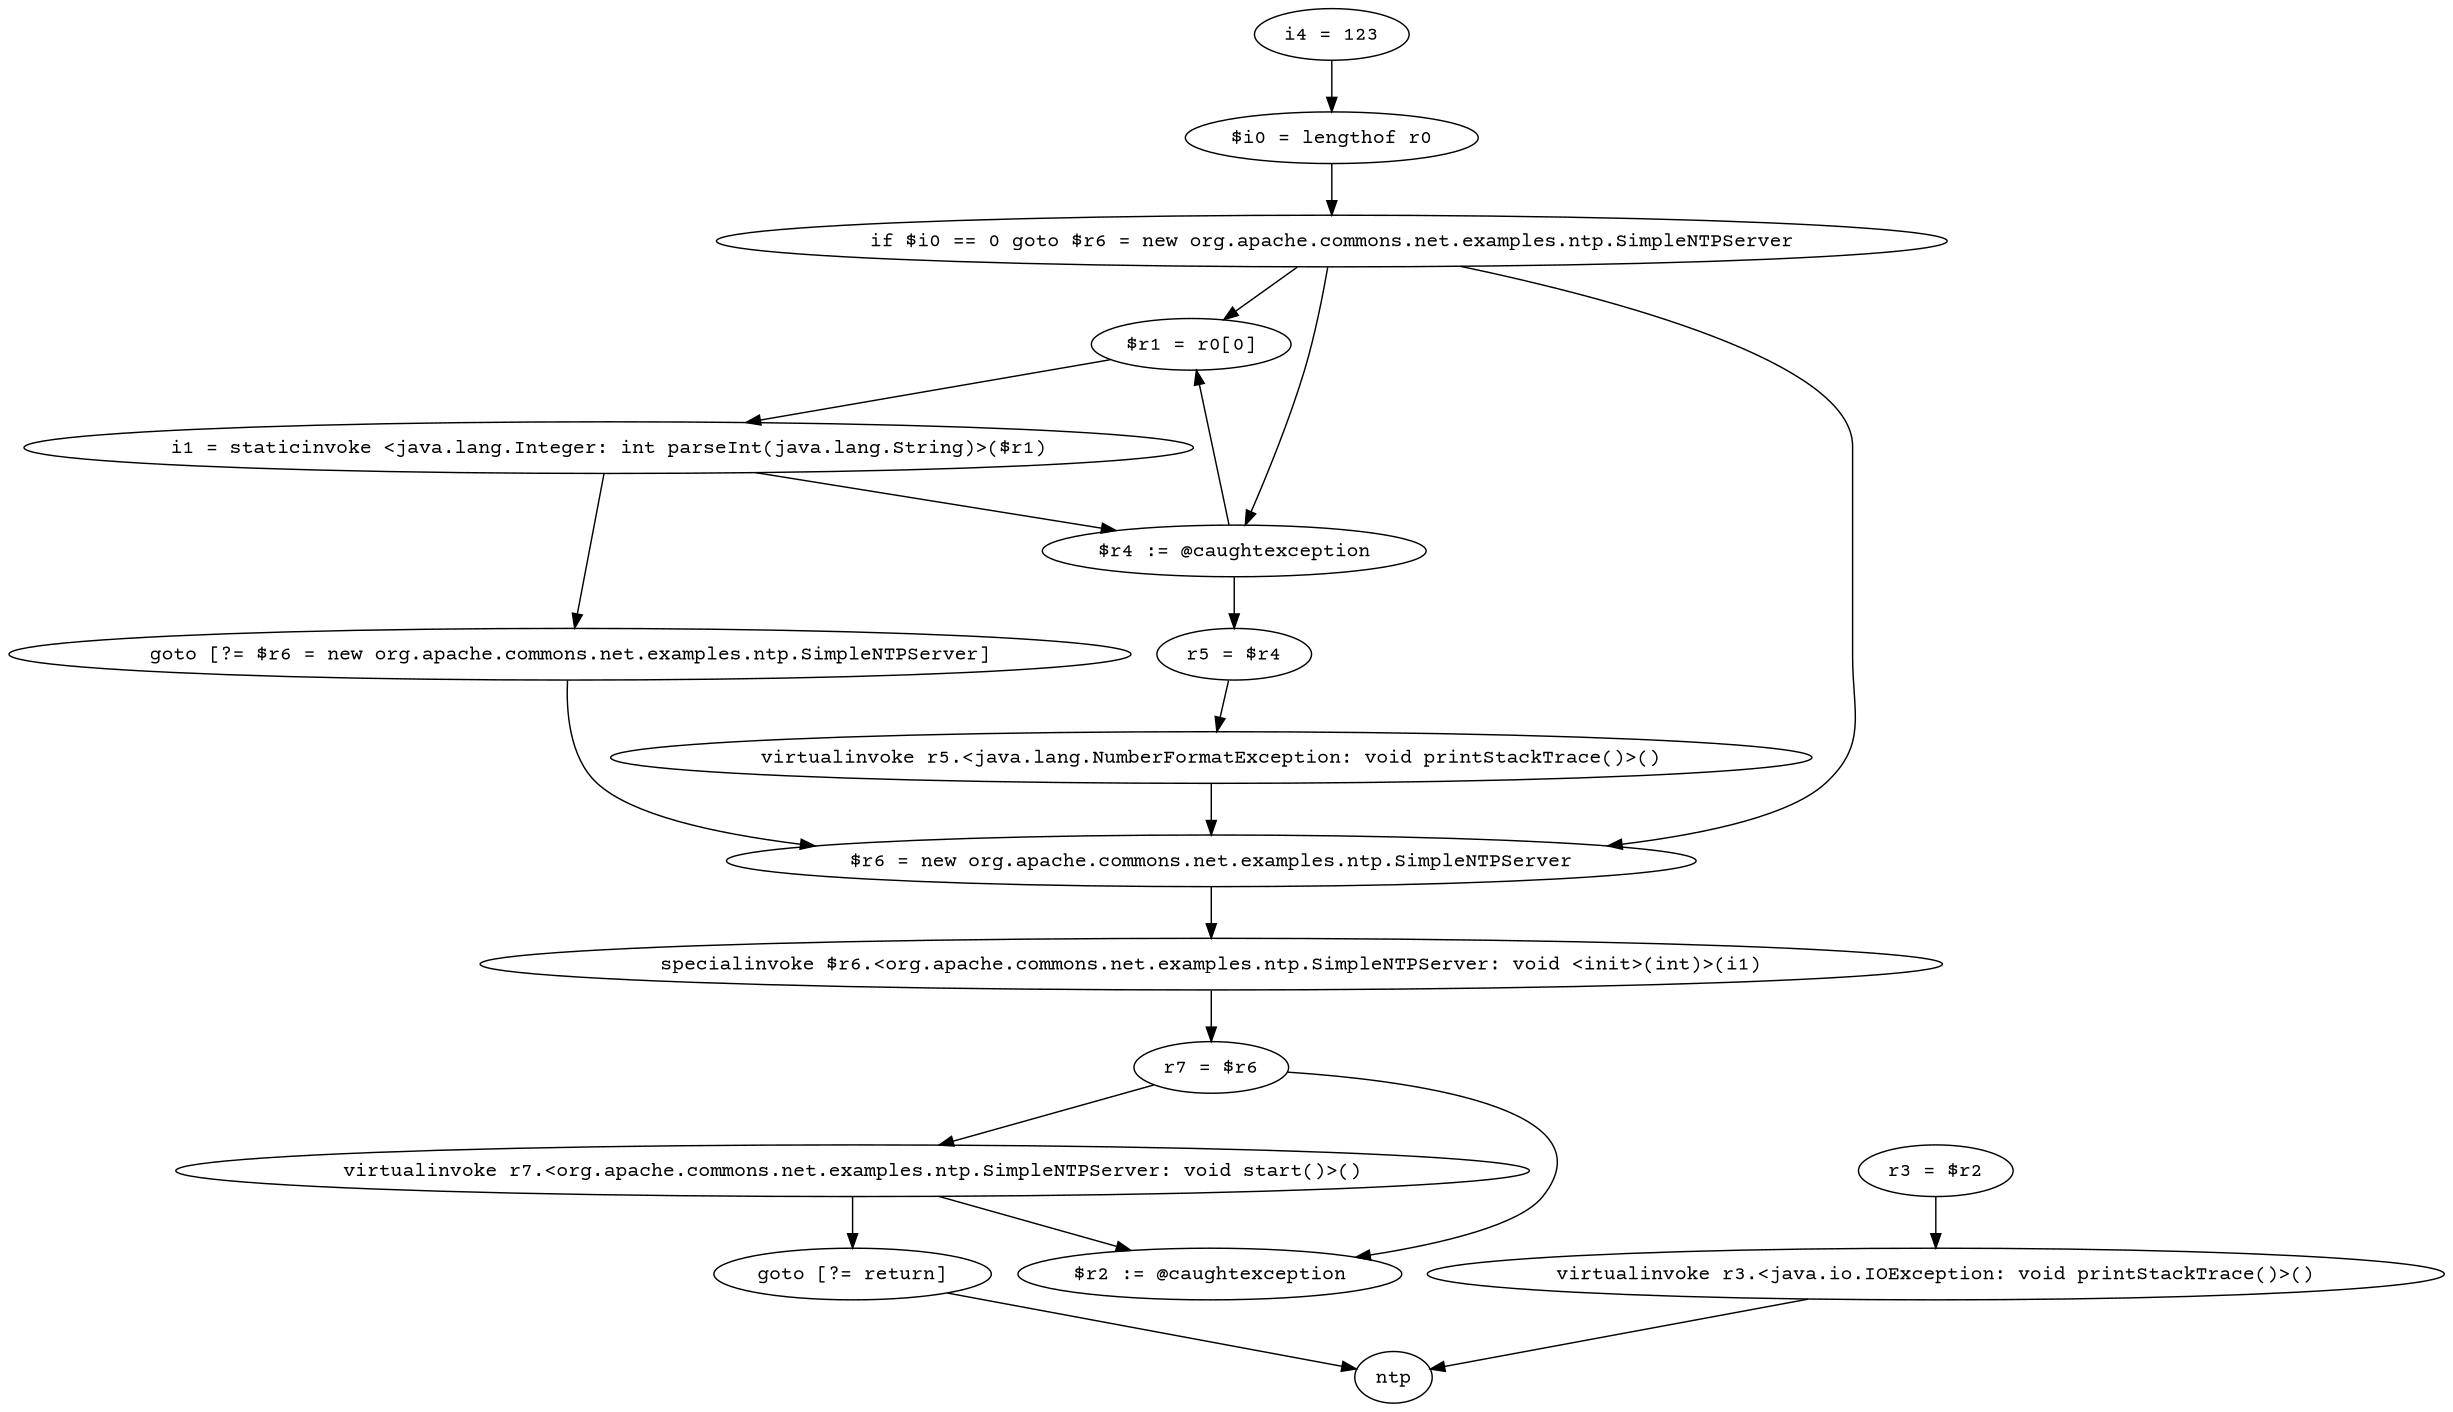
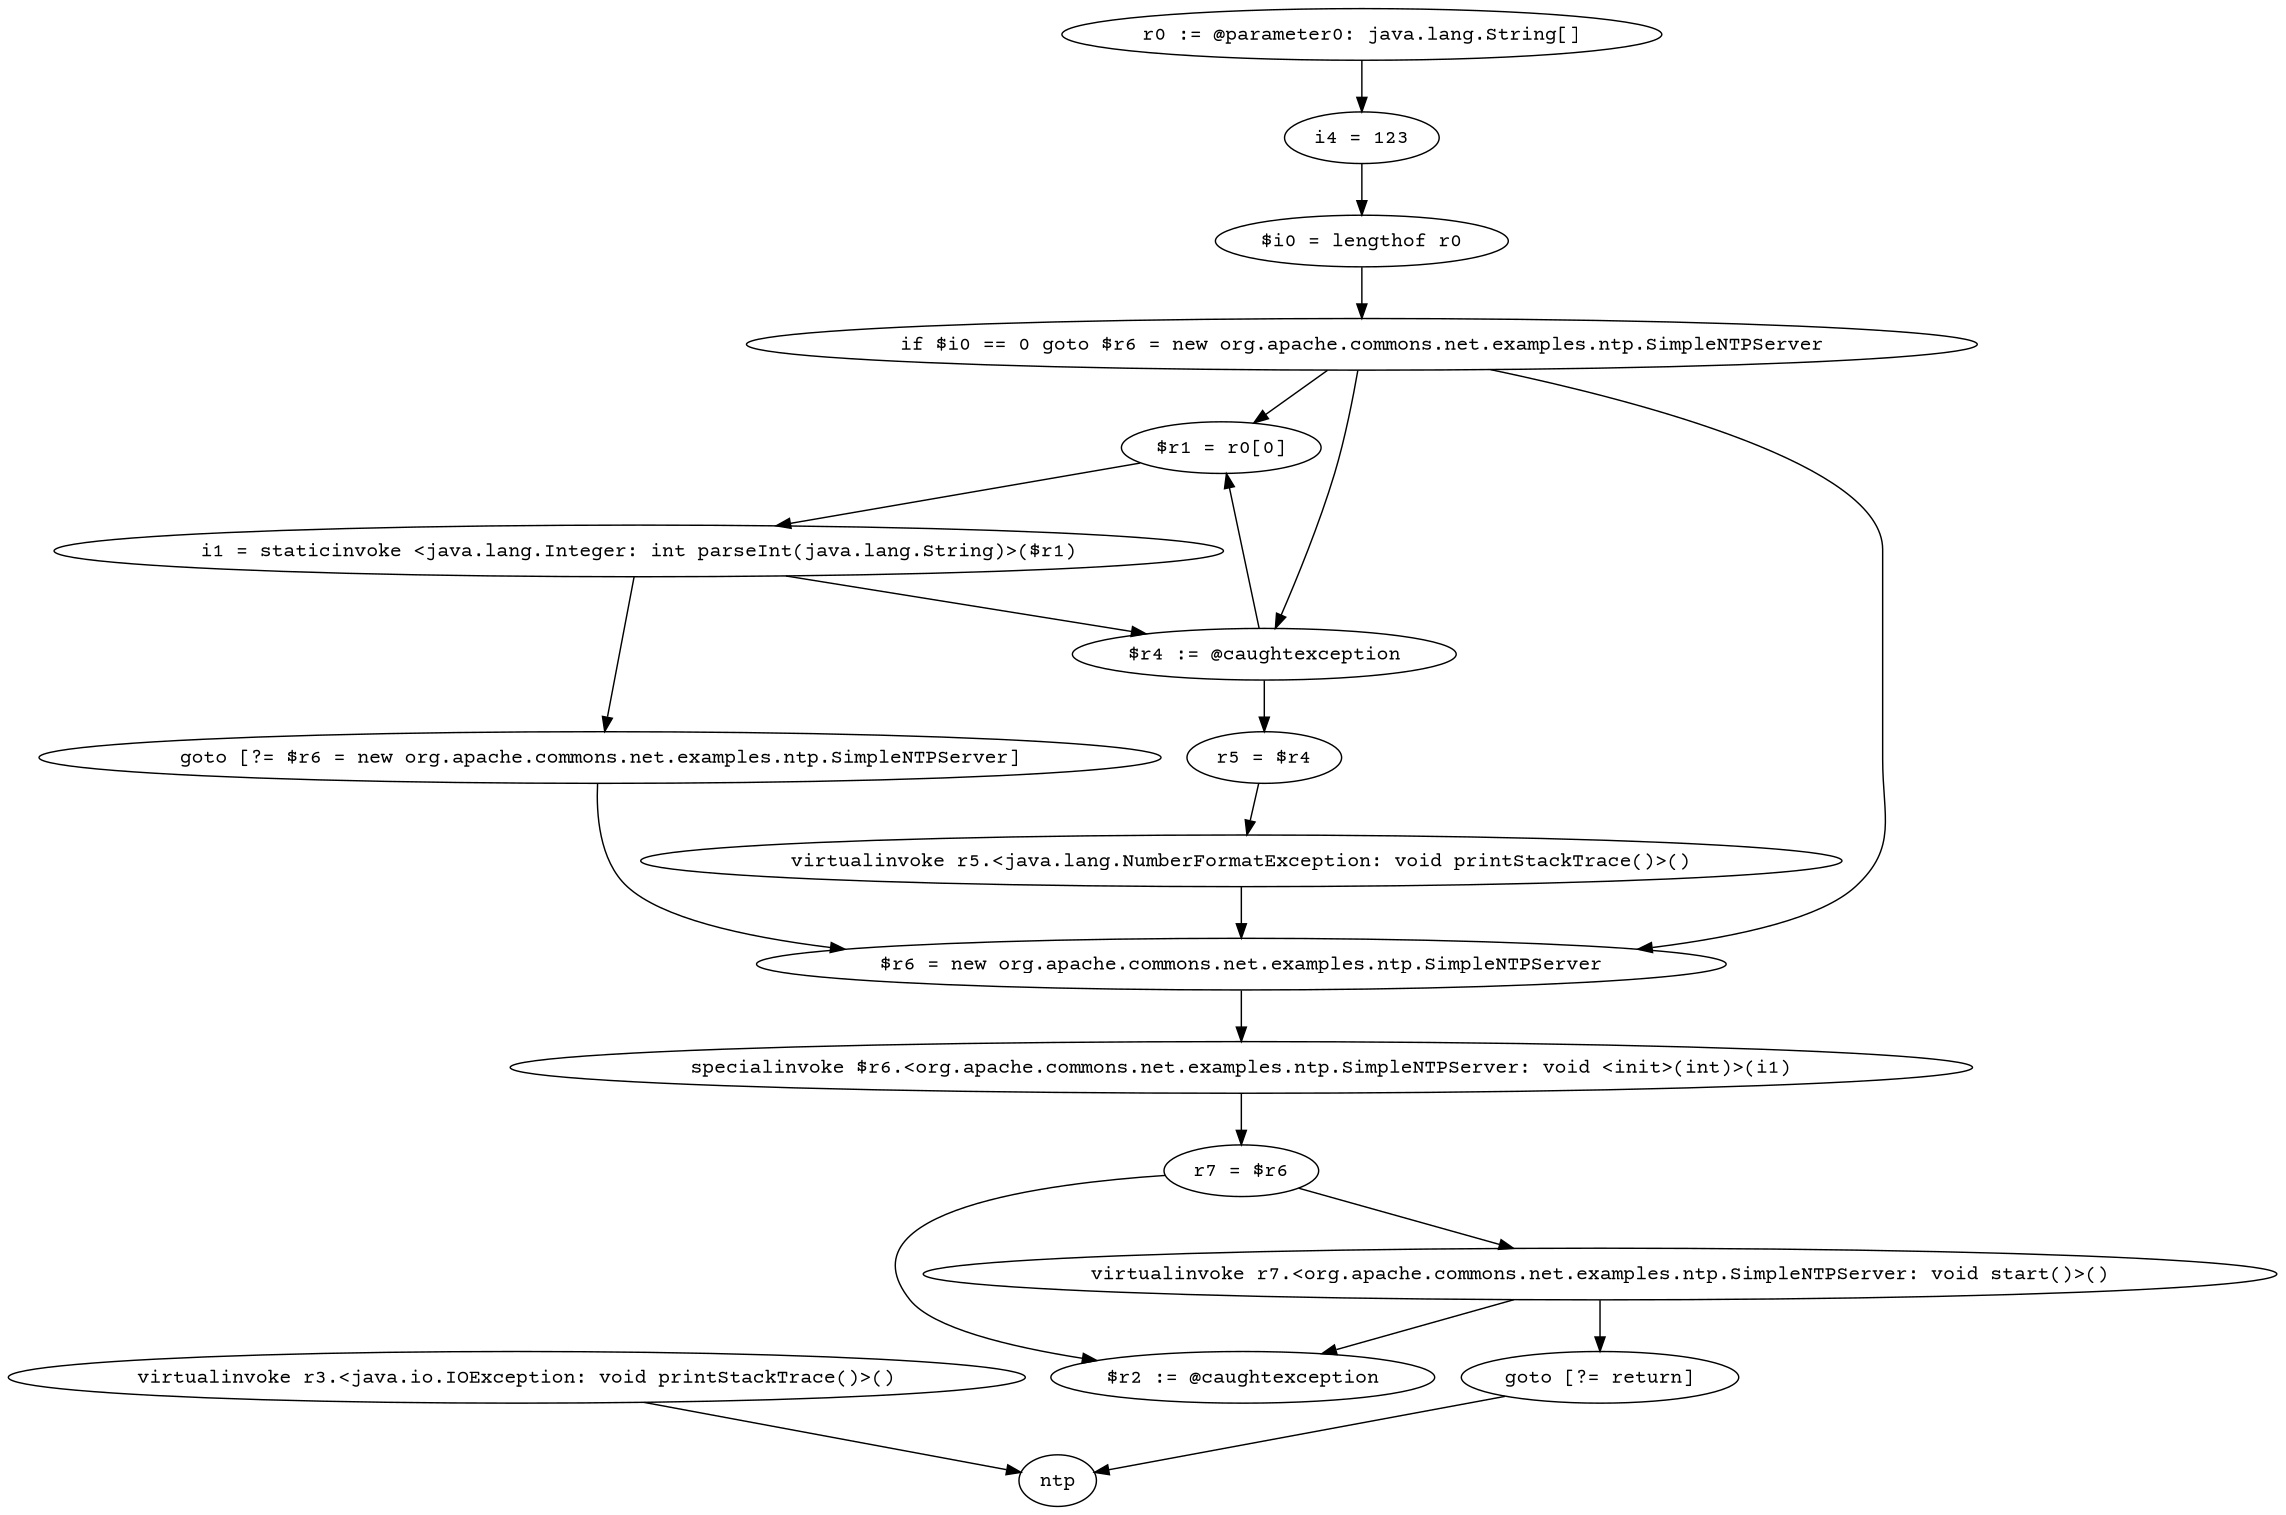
none -> (1362, 34)
(1936, 1171) -> none
